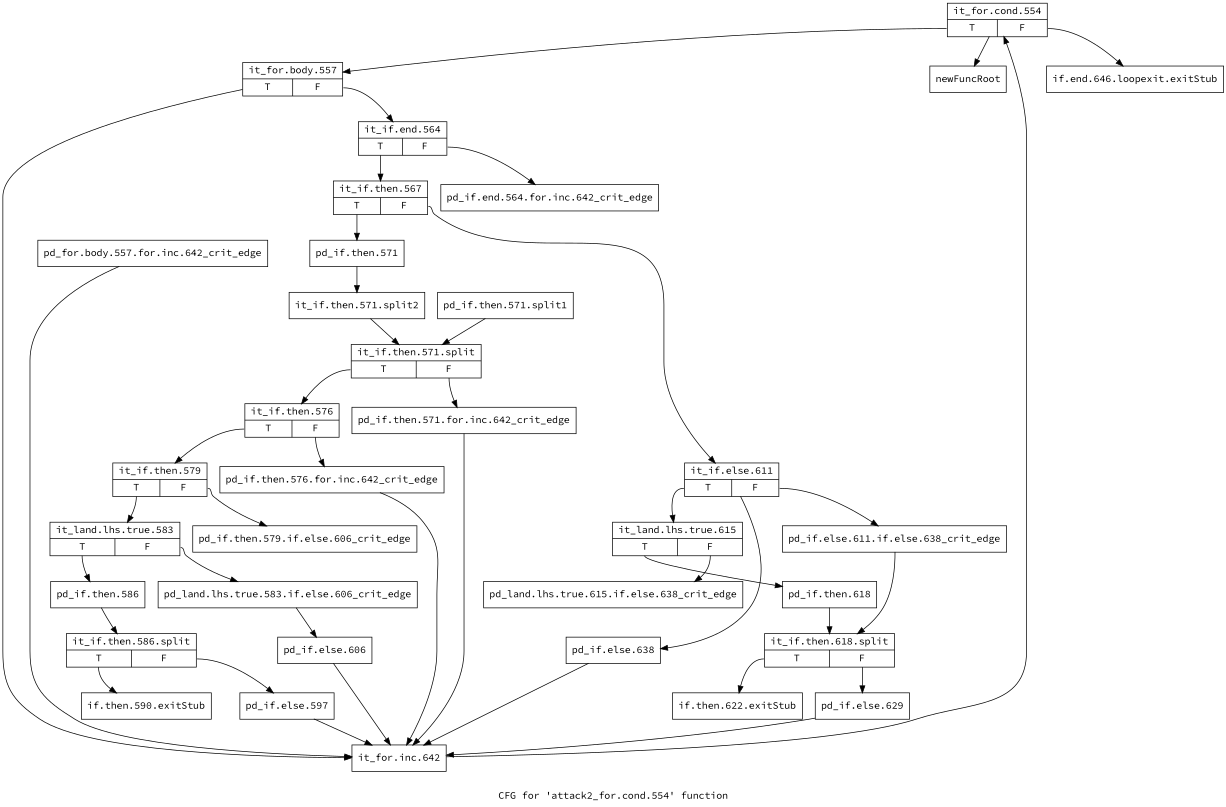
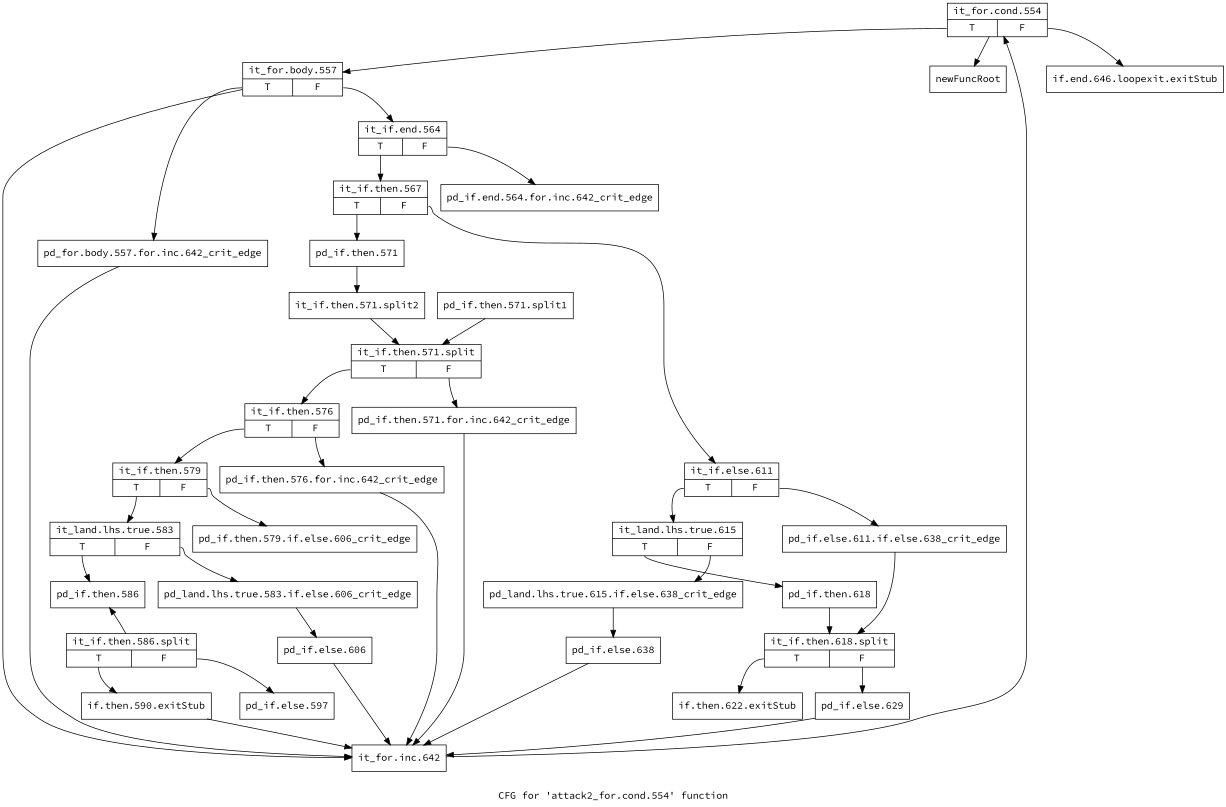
none -> (175, 144)
(755, 597) -> (613, 619)
(107, 618) -> (120, 624)
(340, 731) -> (276, 733)
